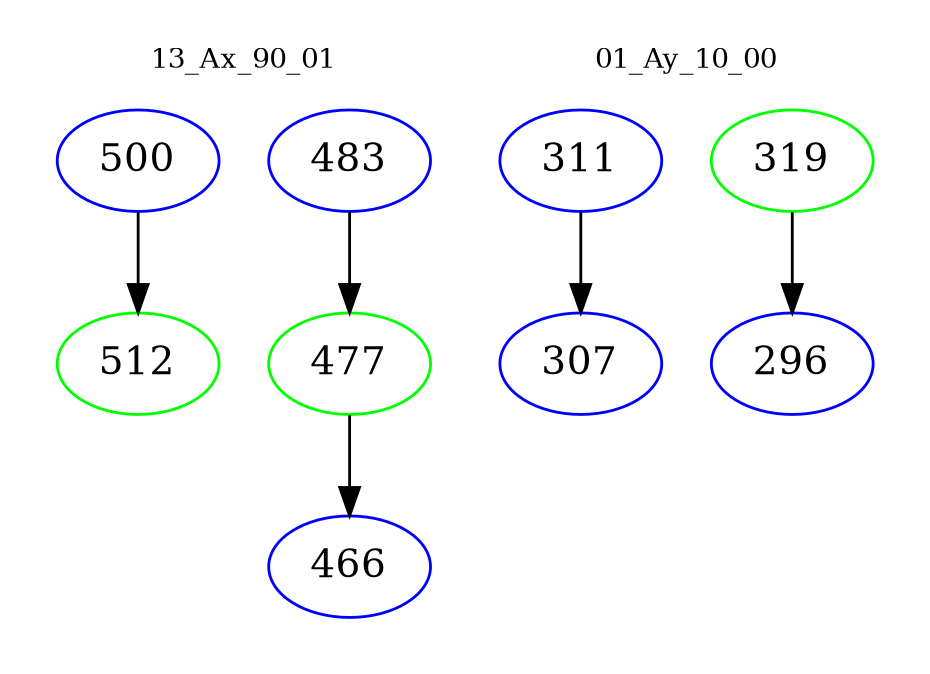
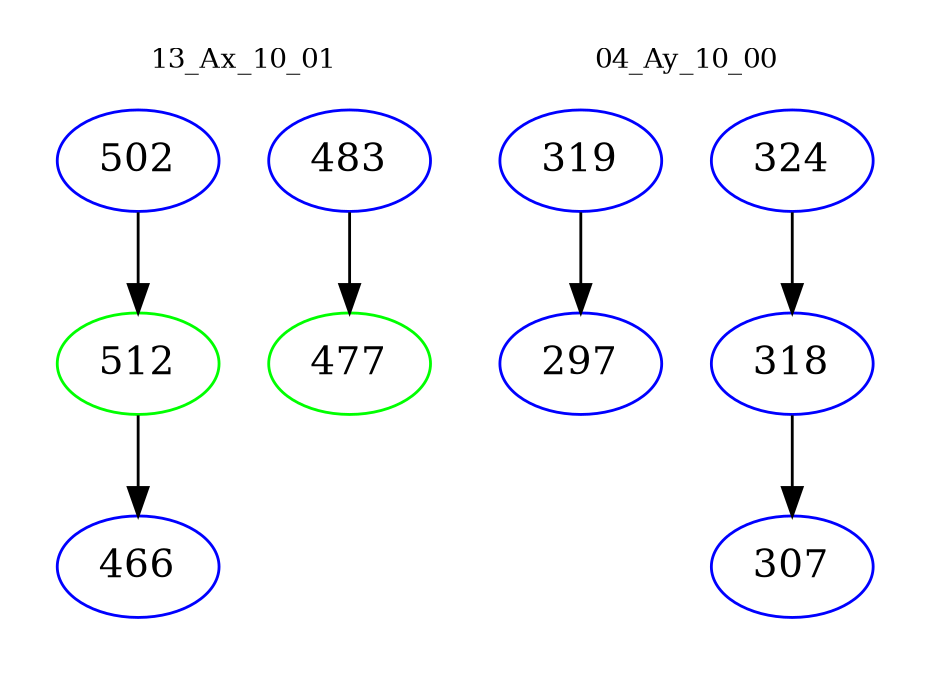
(244, 61) -> (244, 61)
(687, 61) -> (687, 61)
(138, 161) -> (138, 161)
(581, 161) -> (792, 364)
none -> (792, 161)
(792, 161) -> (581, 161)
(792, 364) -> (581, 364)
(350, 451) -> (138, 451)
